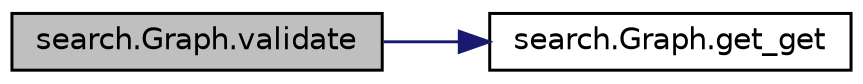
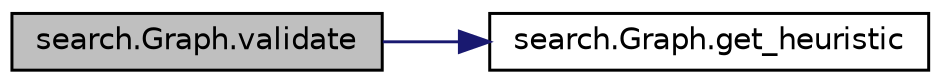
(670, 42) -> (709, 42)
